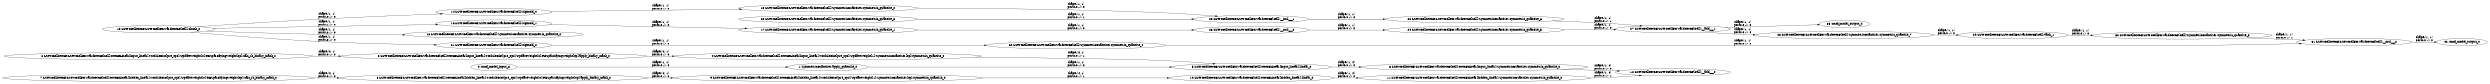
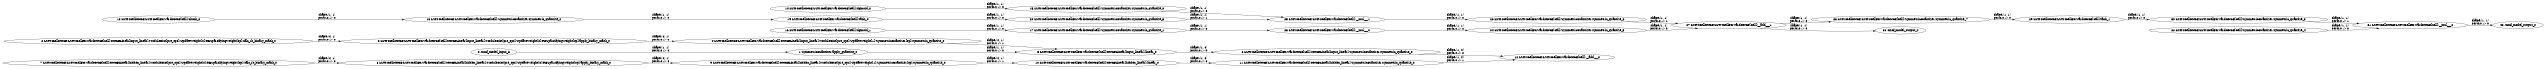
(319, 19) -> none
none -> (828, 20)
(324, 26) -> none
(494, 45) -> none
